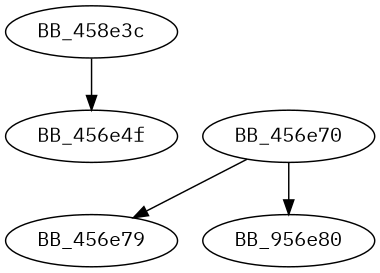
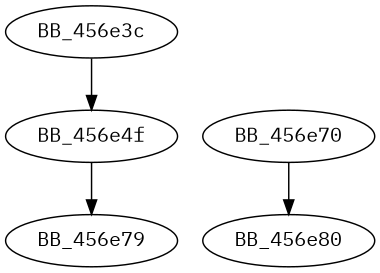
(92, 32) -> (92, 32)
(197, 185) -> (92, 181)
(289, 241) -> (289, 241)
